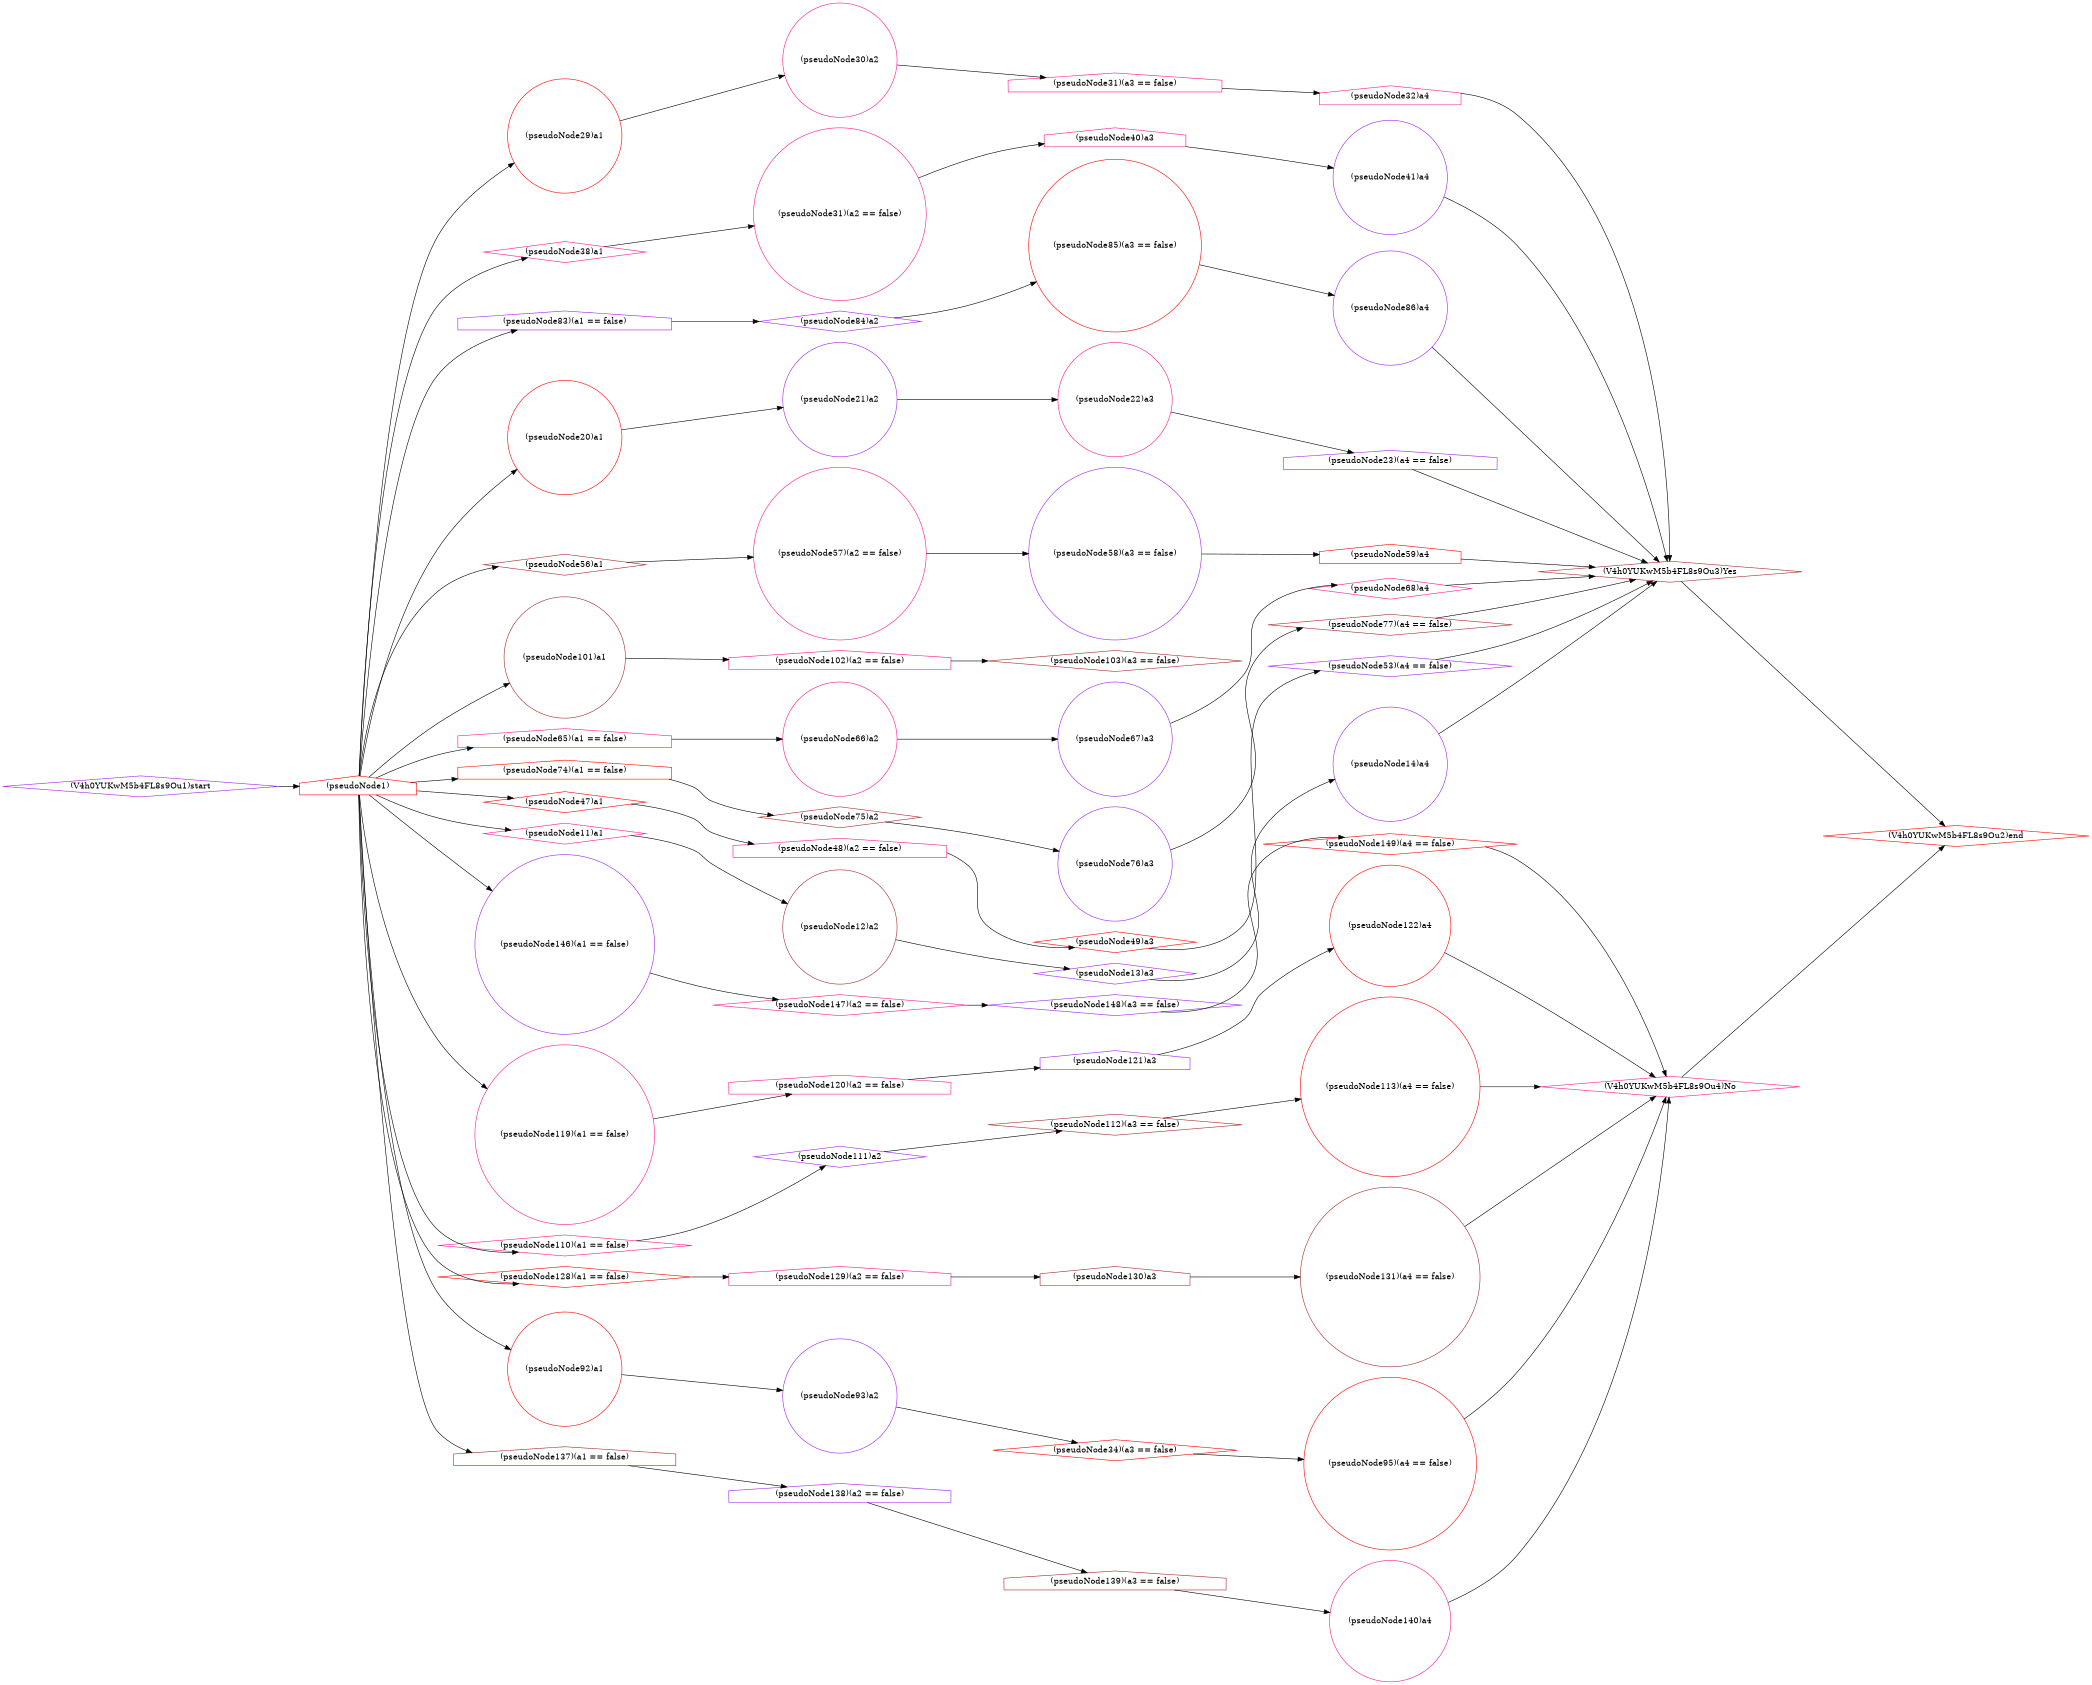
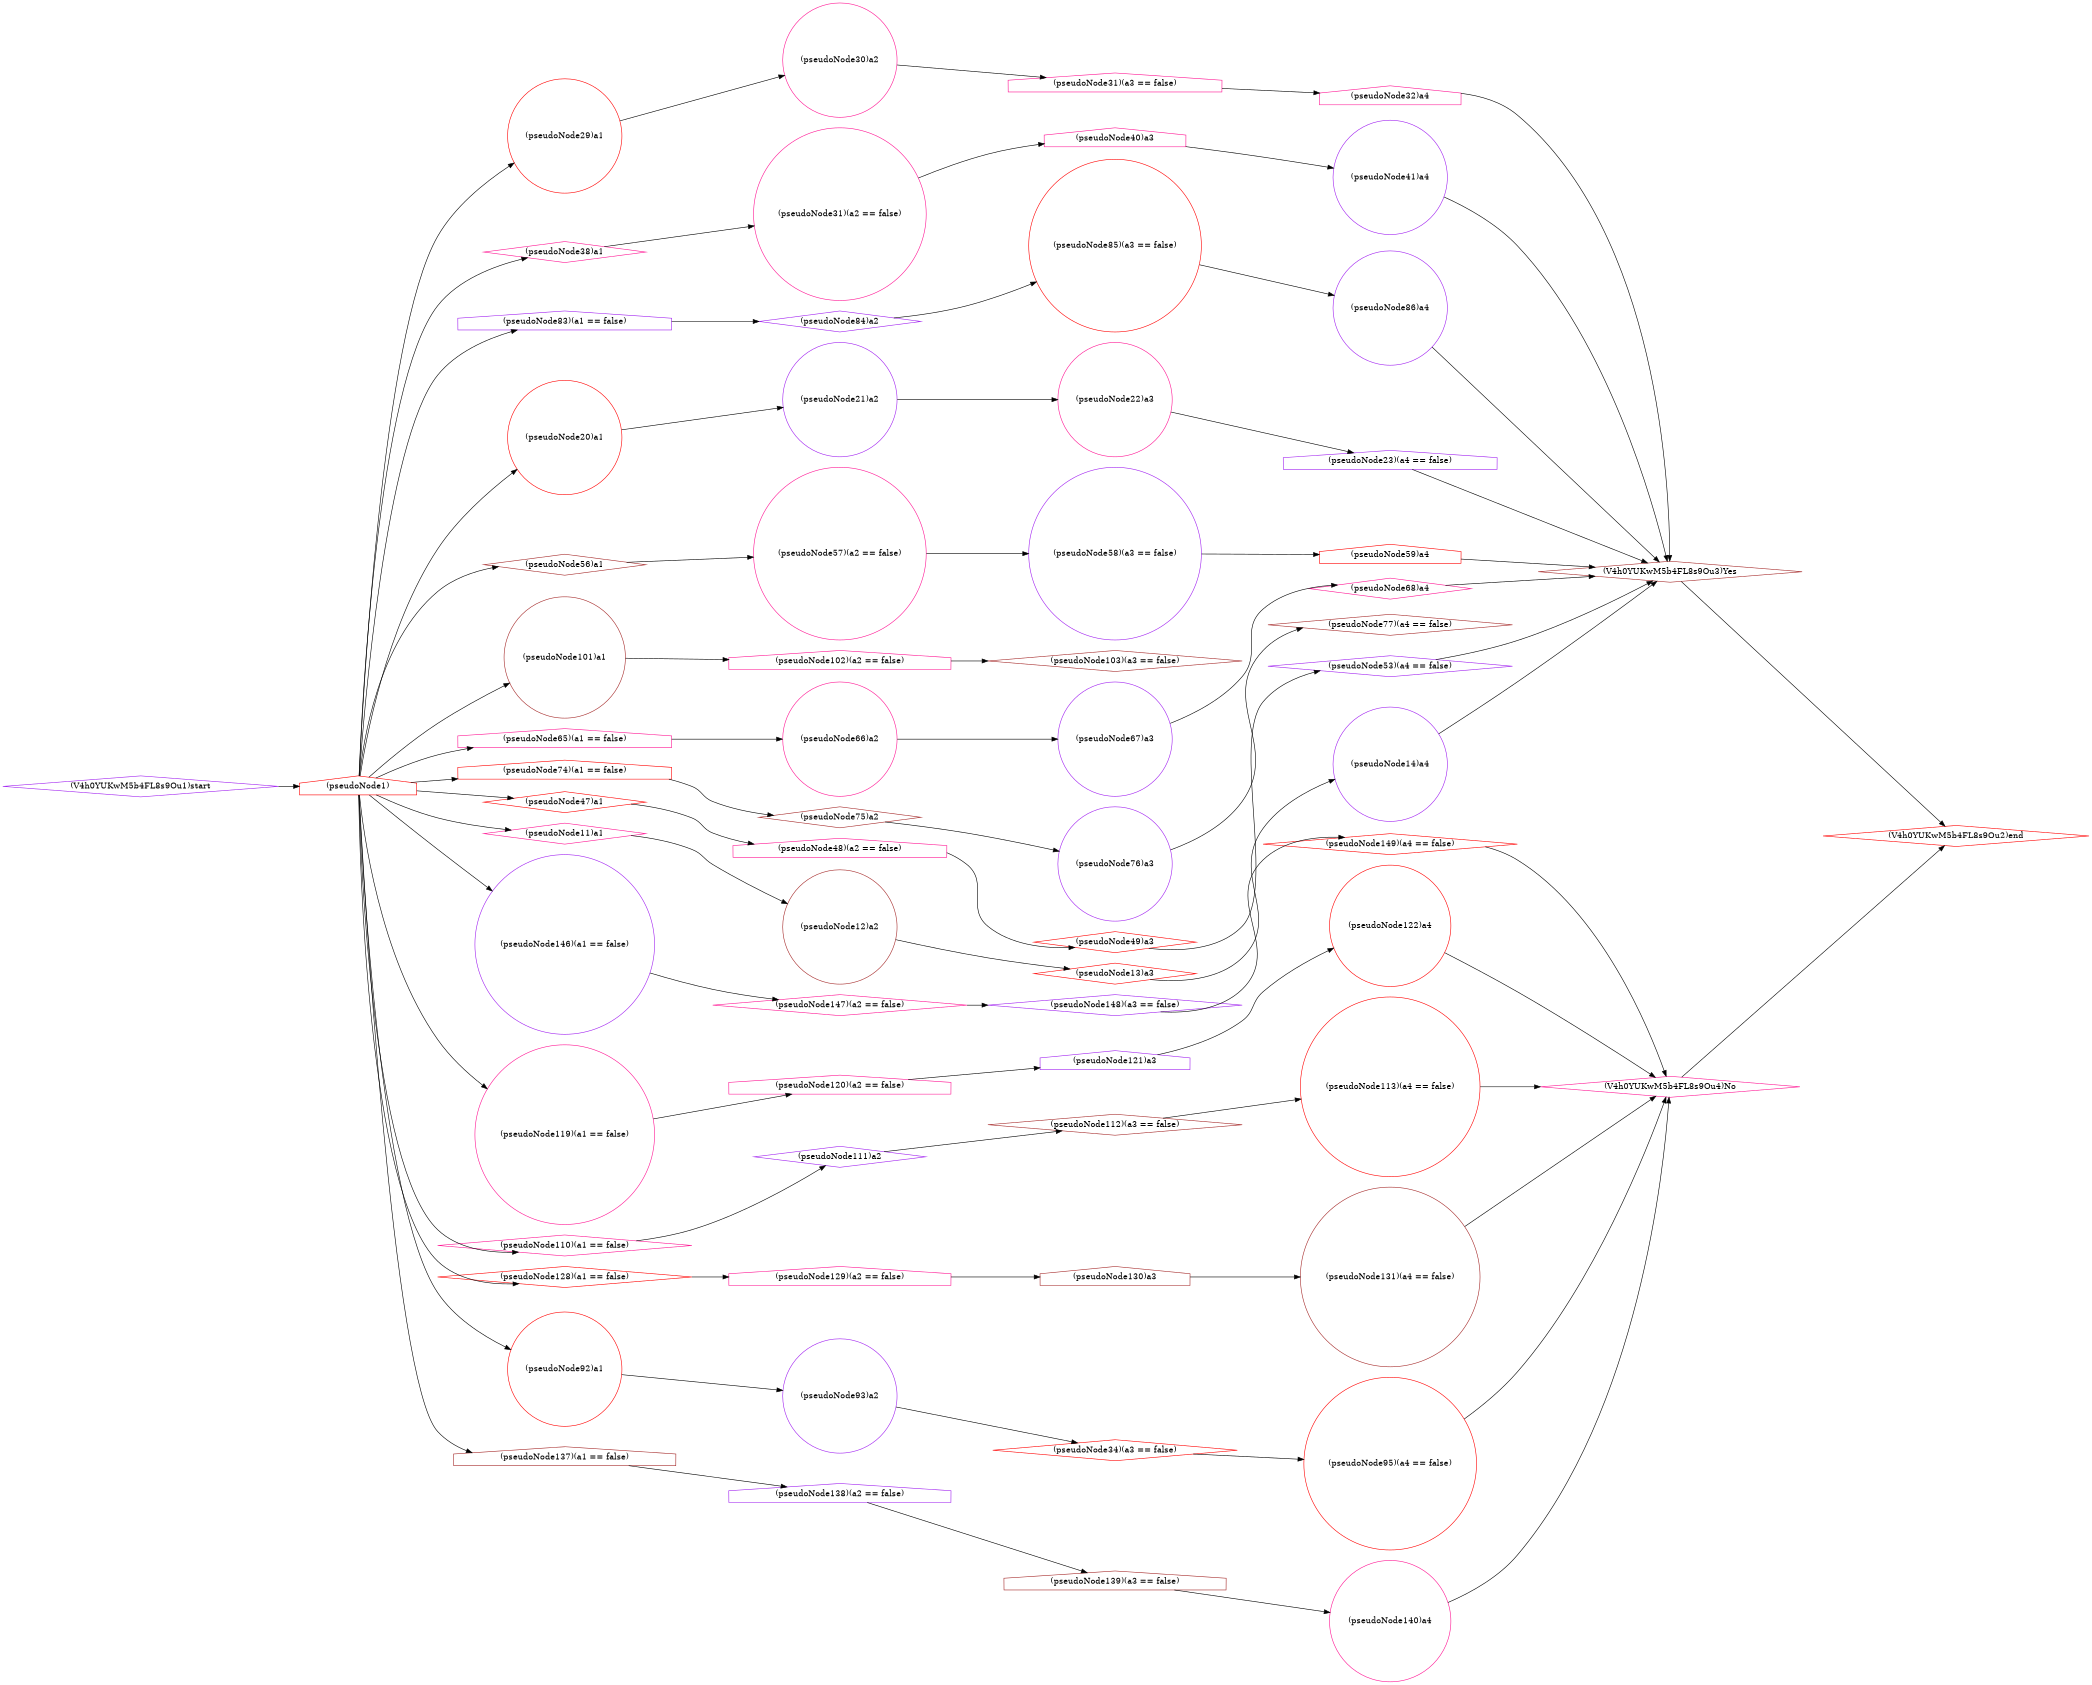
(1533, 601) -> none
(1115, 974) -> (1115, 974)
